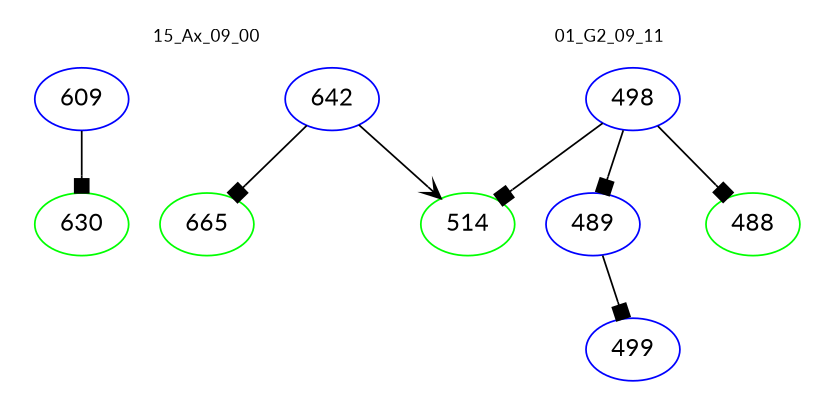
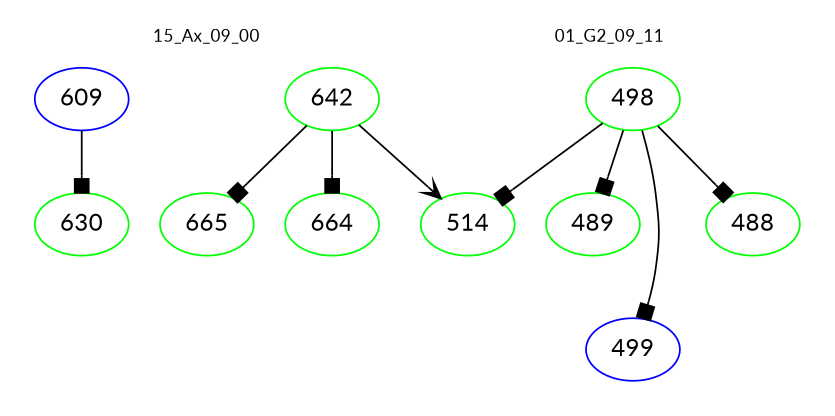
(332, 99) -> (332, 99)
(633, 99) -> (633, 99)
none -> (332, 224)
(593, 224) -> (593, 224)
(610, 279) -> (658, 216)
